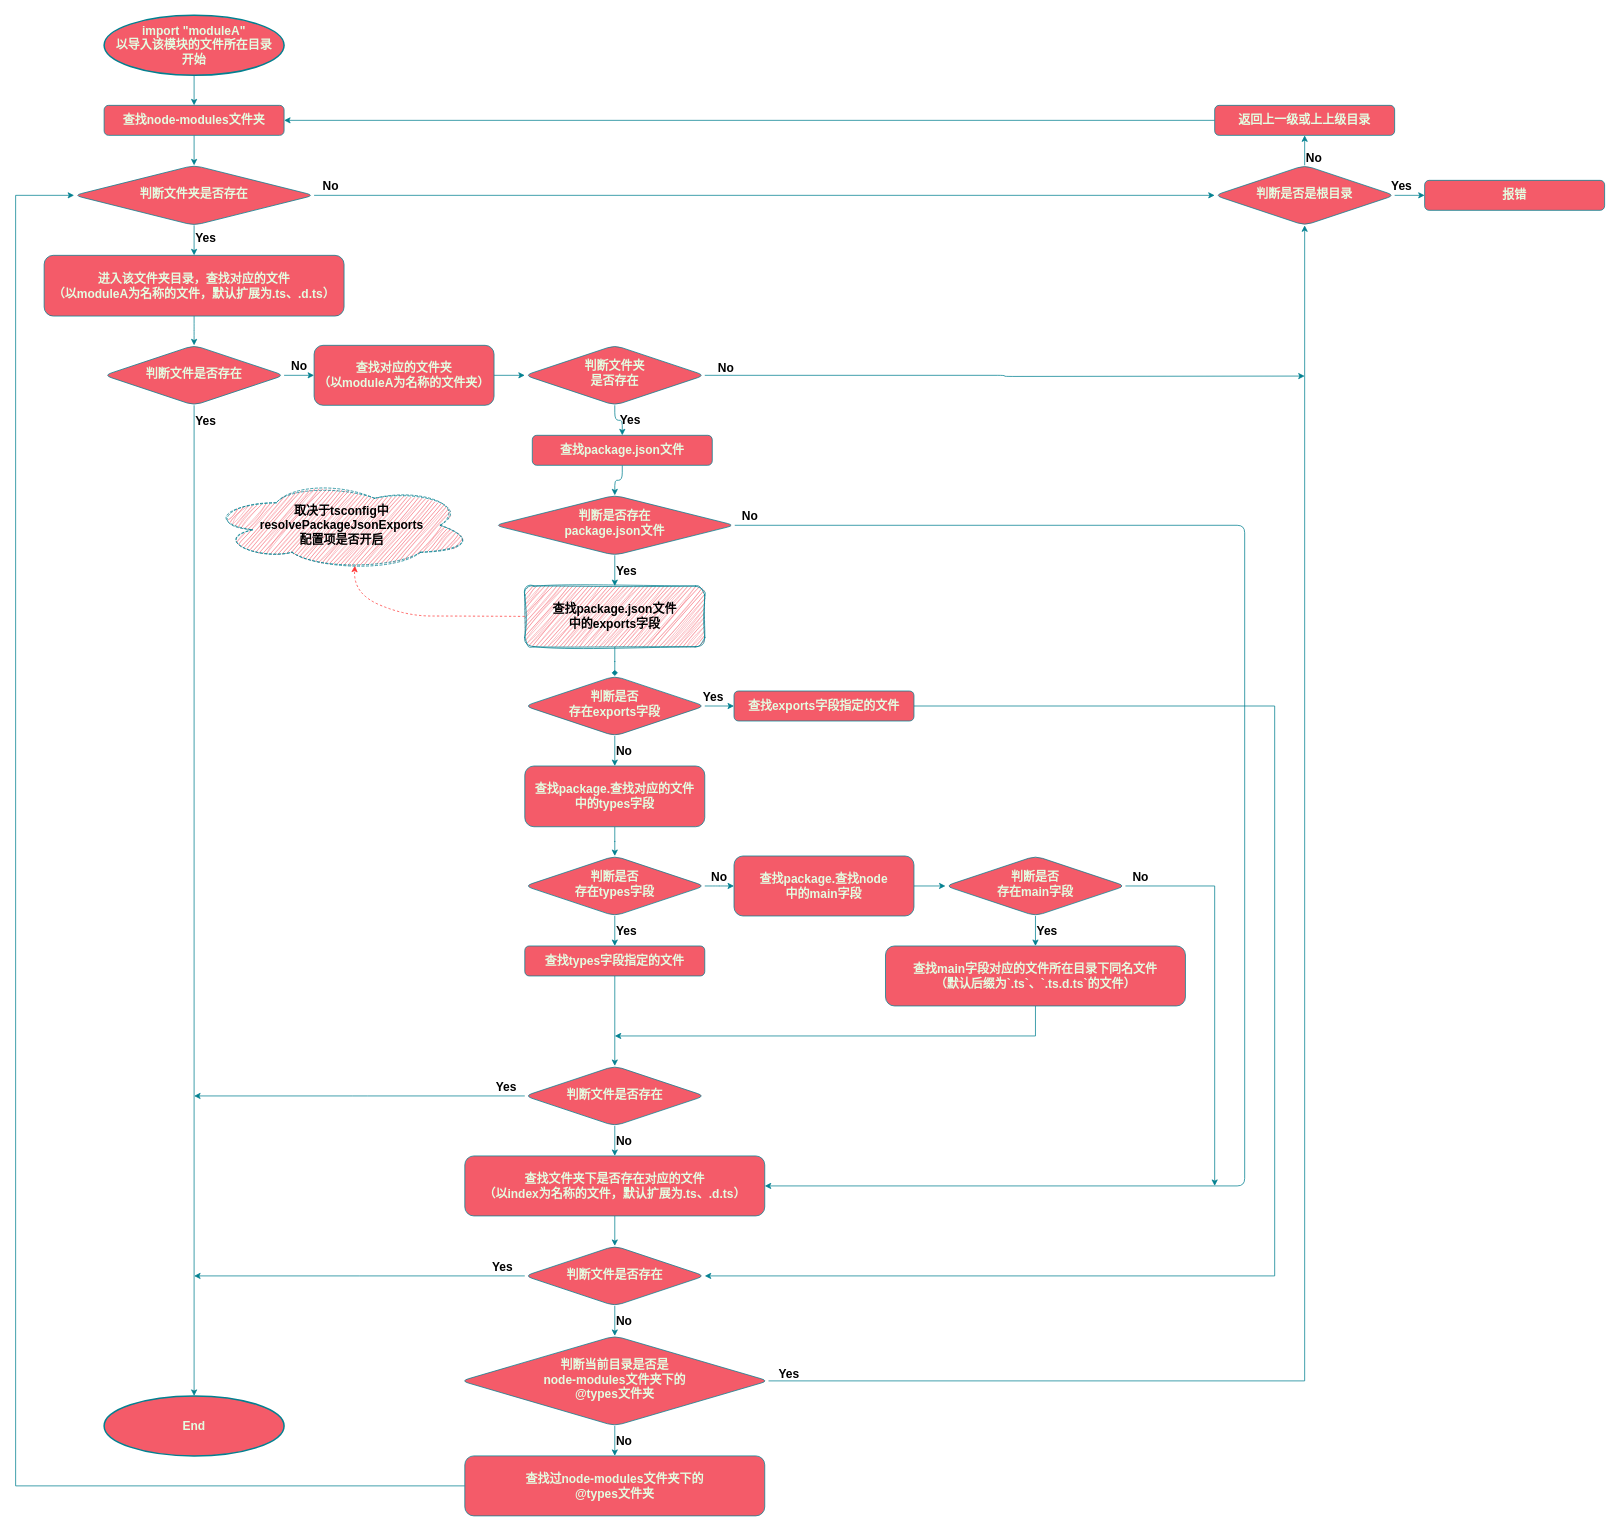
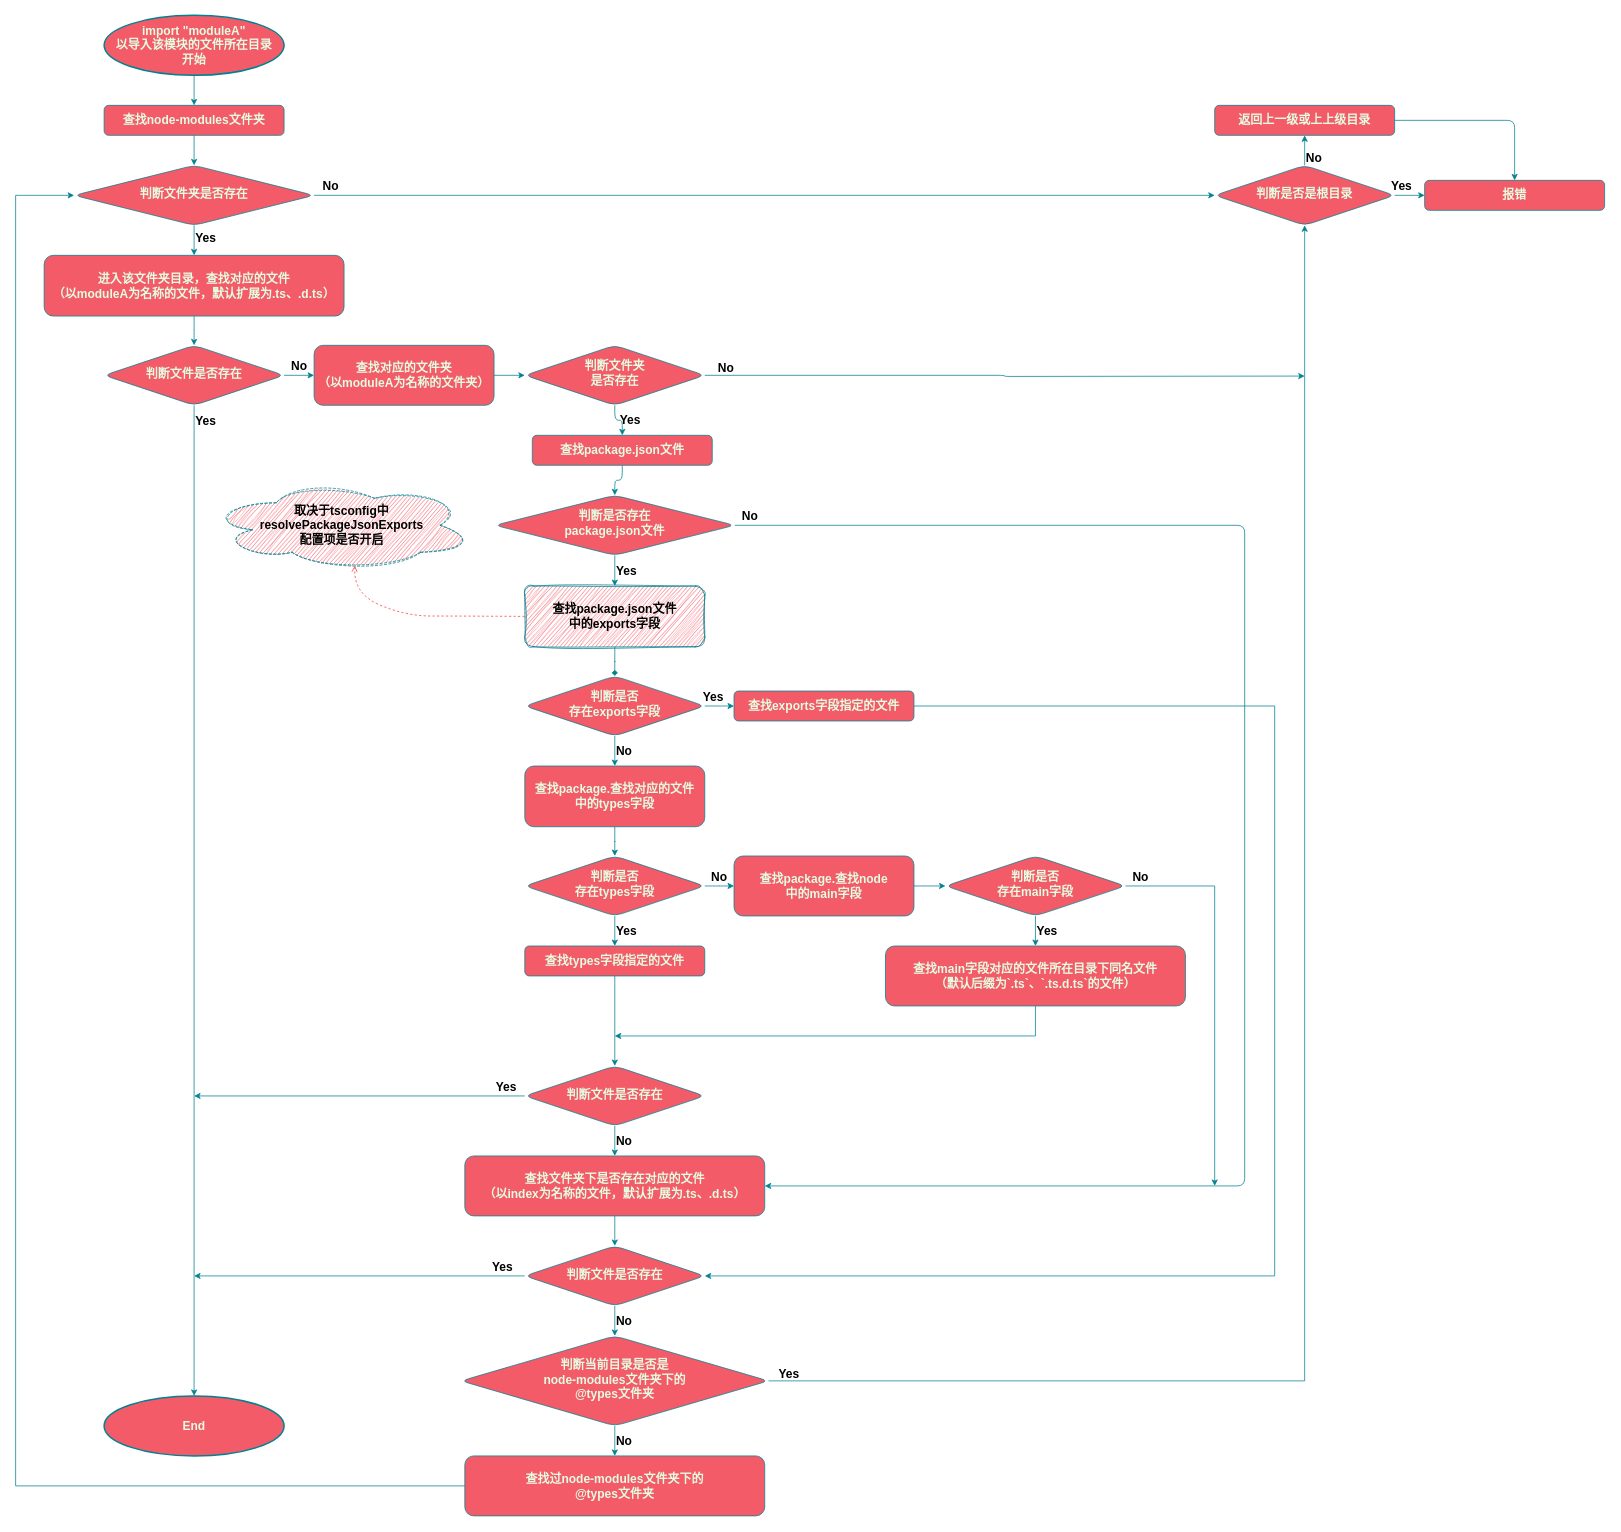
(752, 120) -> (1479, 120)
(354, 572) -> (355, 570)
